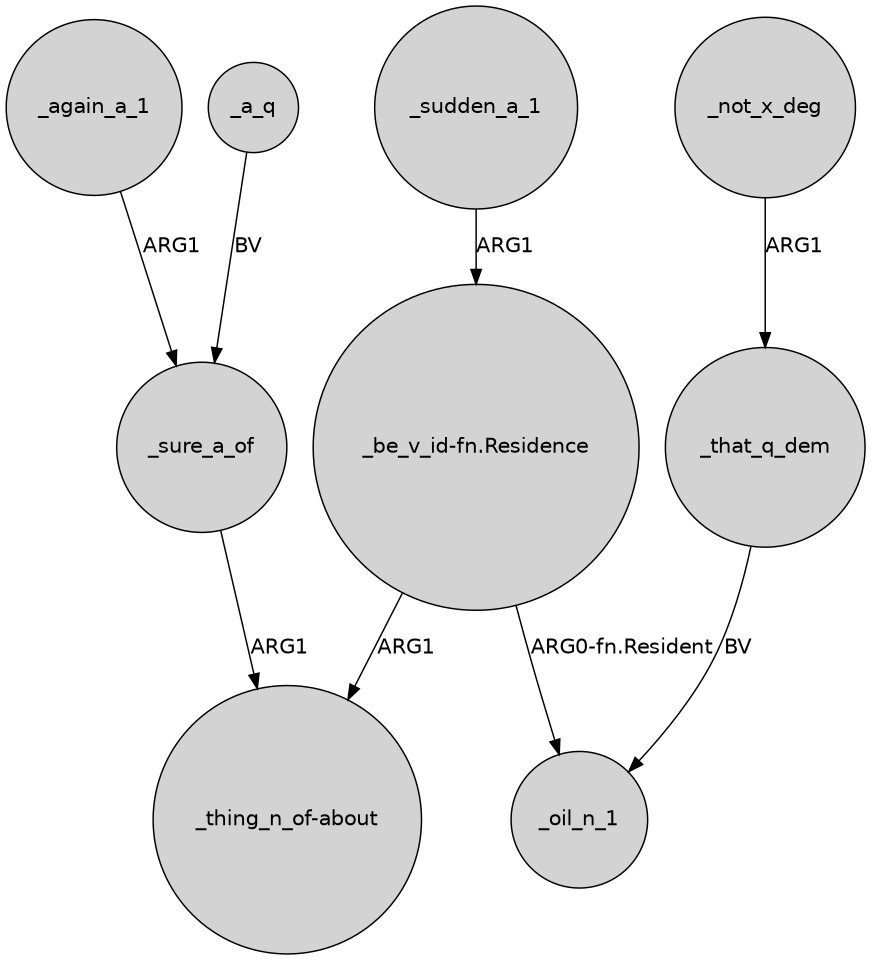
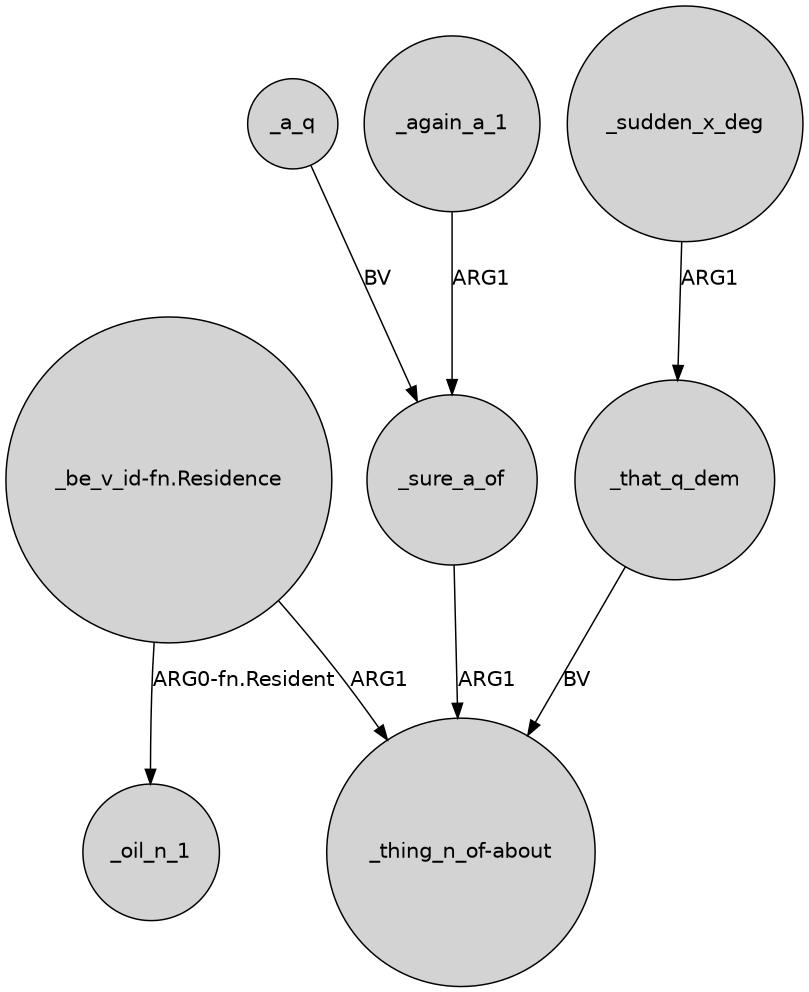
(476, 108) -> none
(765, 108) -> (685, 124)
(712, 662) -> (580, 644)
